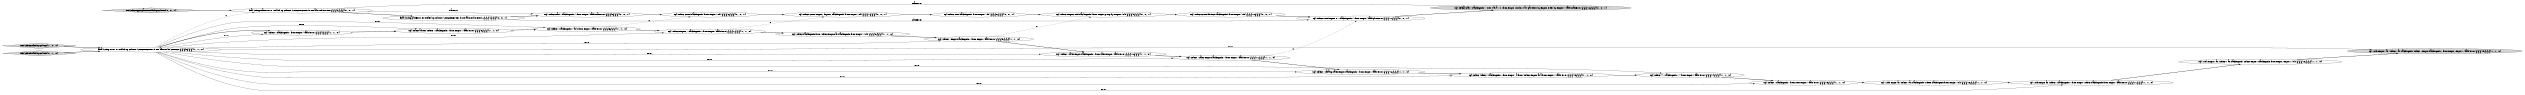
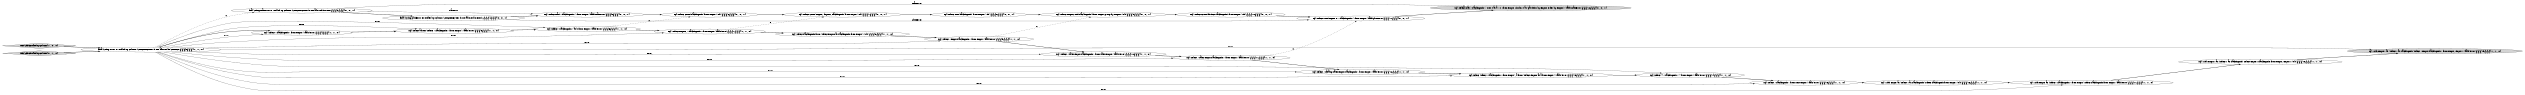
(151, 10) -> none
